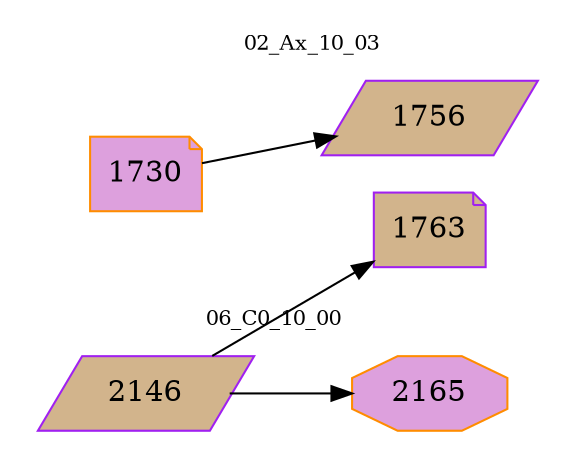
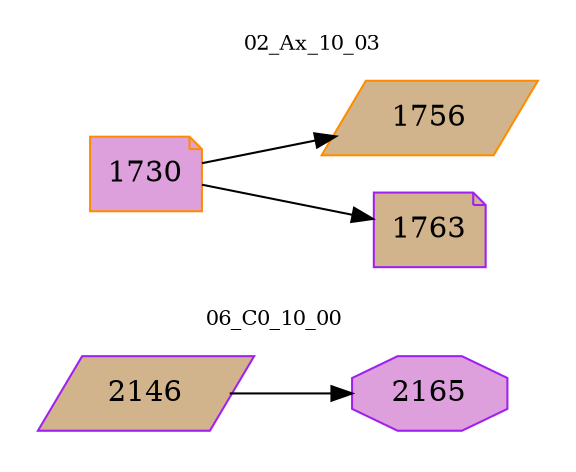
(430, 118) -> (430, 118)
(284, 314) -> (277, 200)
(430, 393) -> (430, 393)
